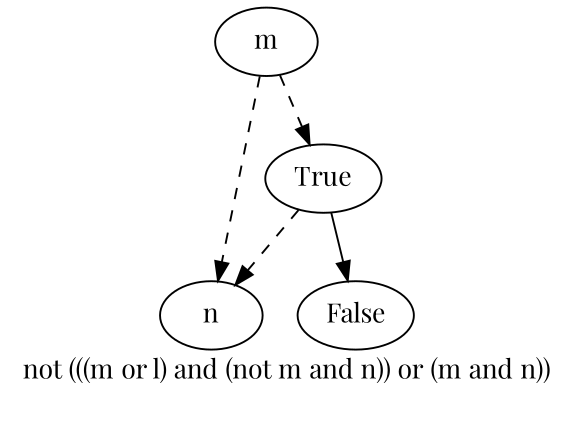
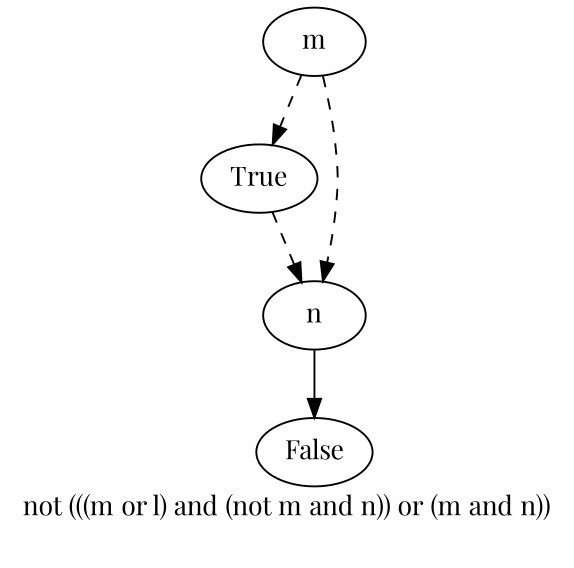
(337, 237) -> (314, 374)
